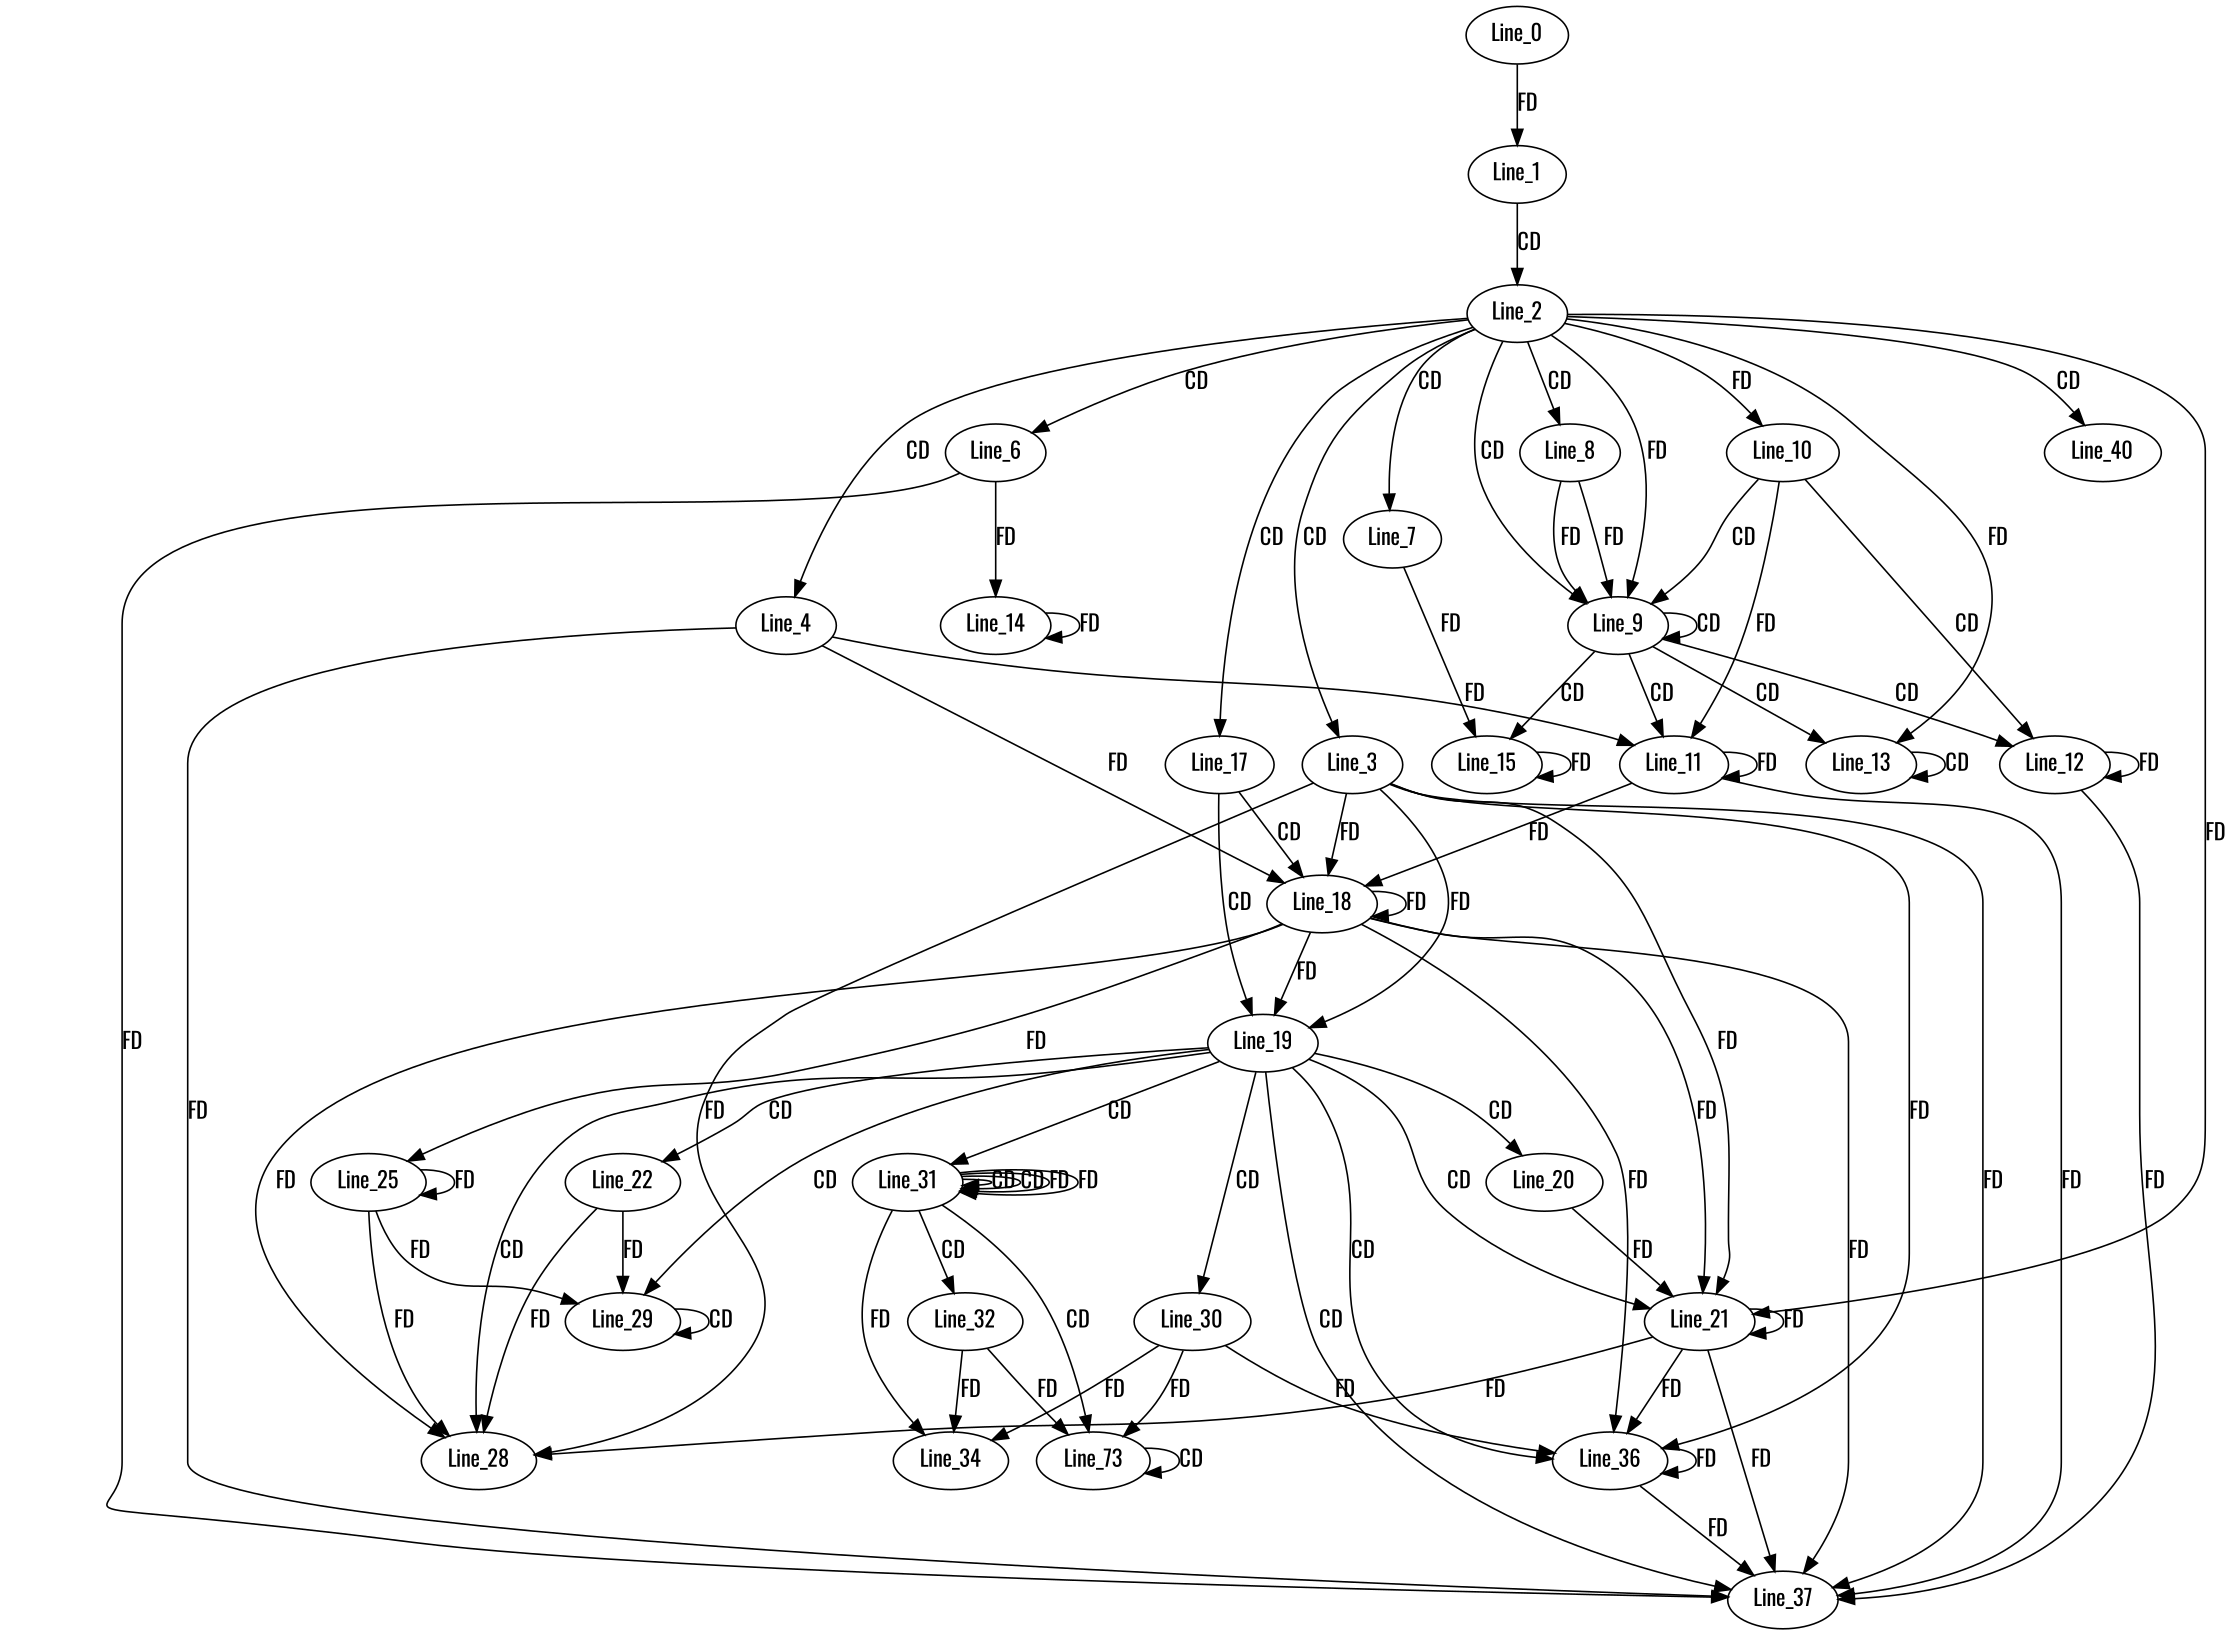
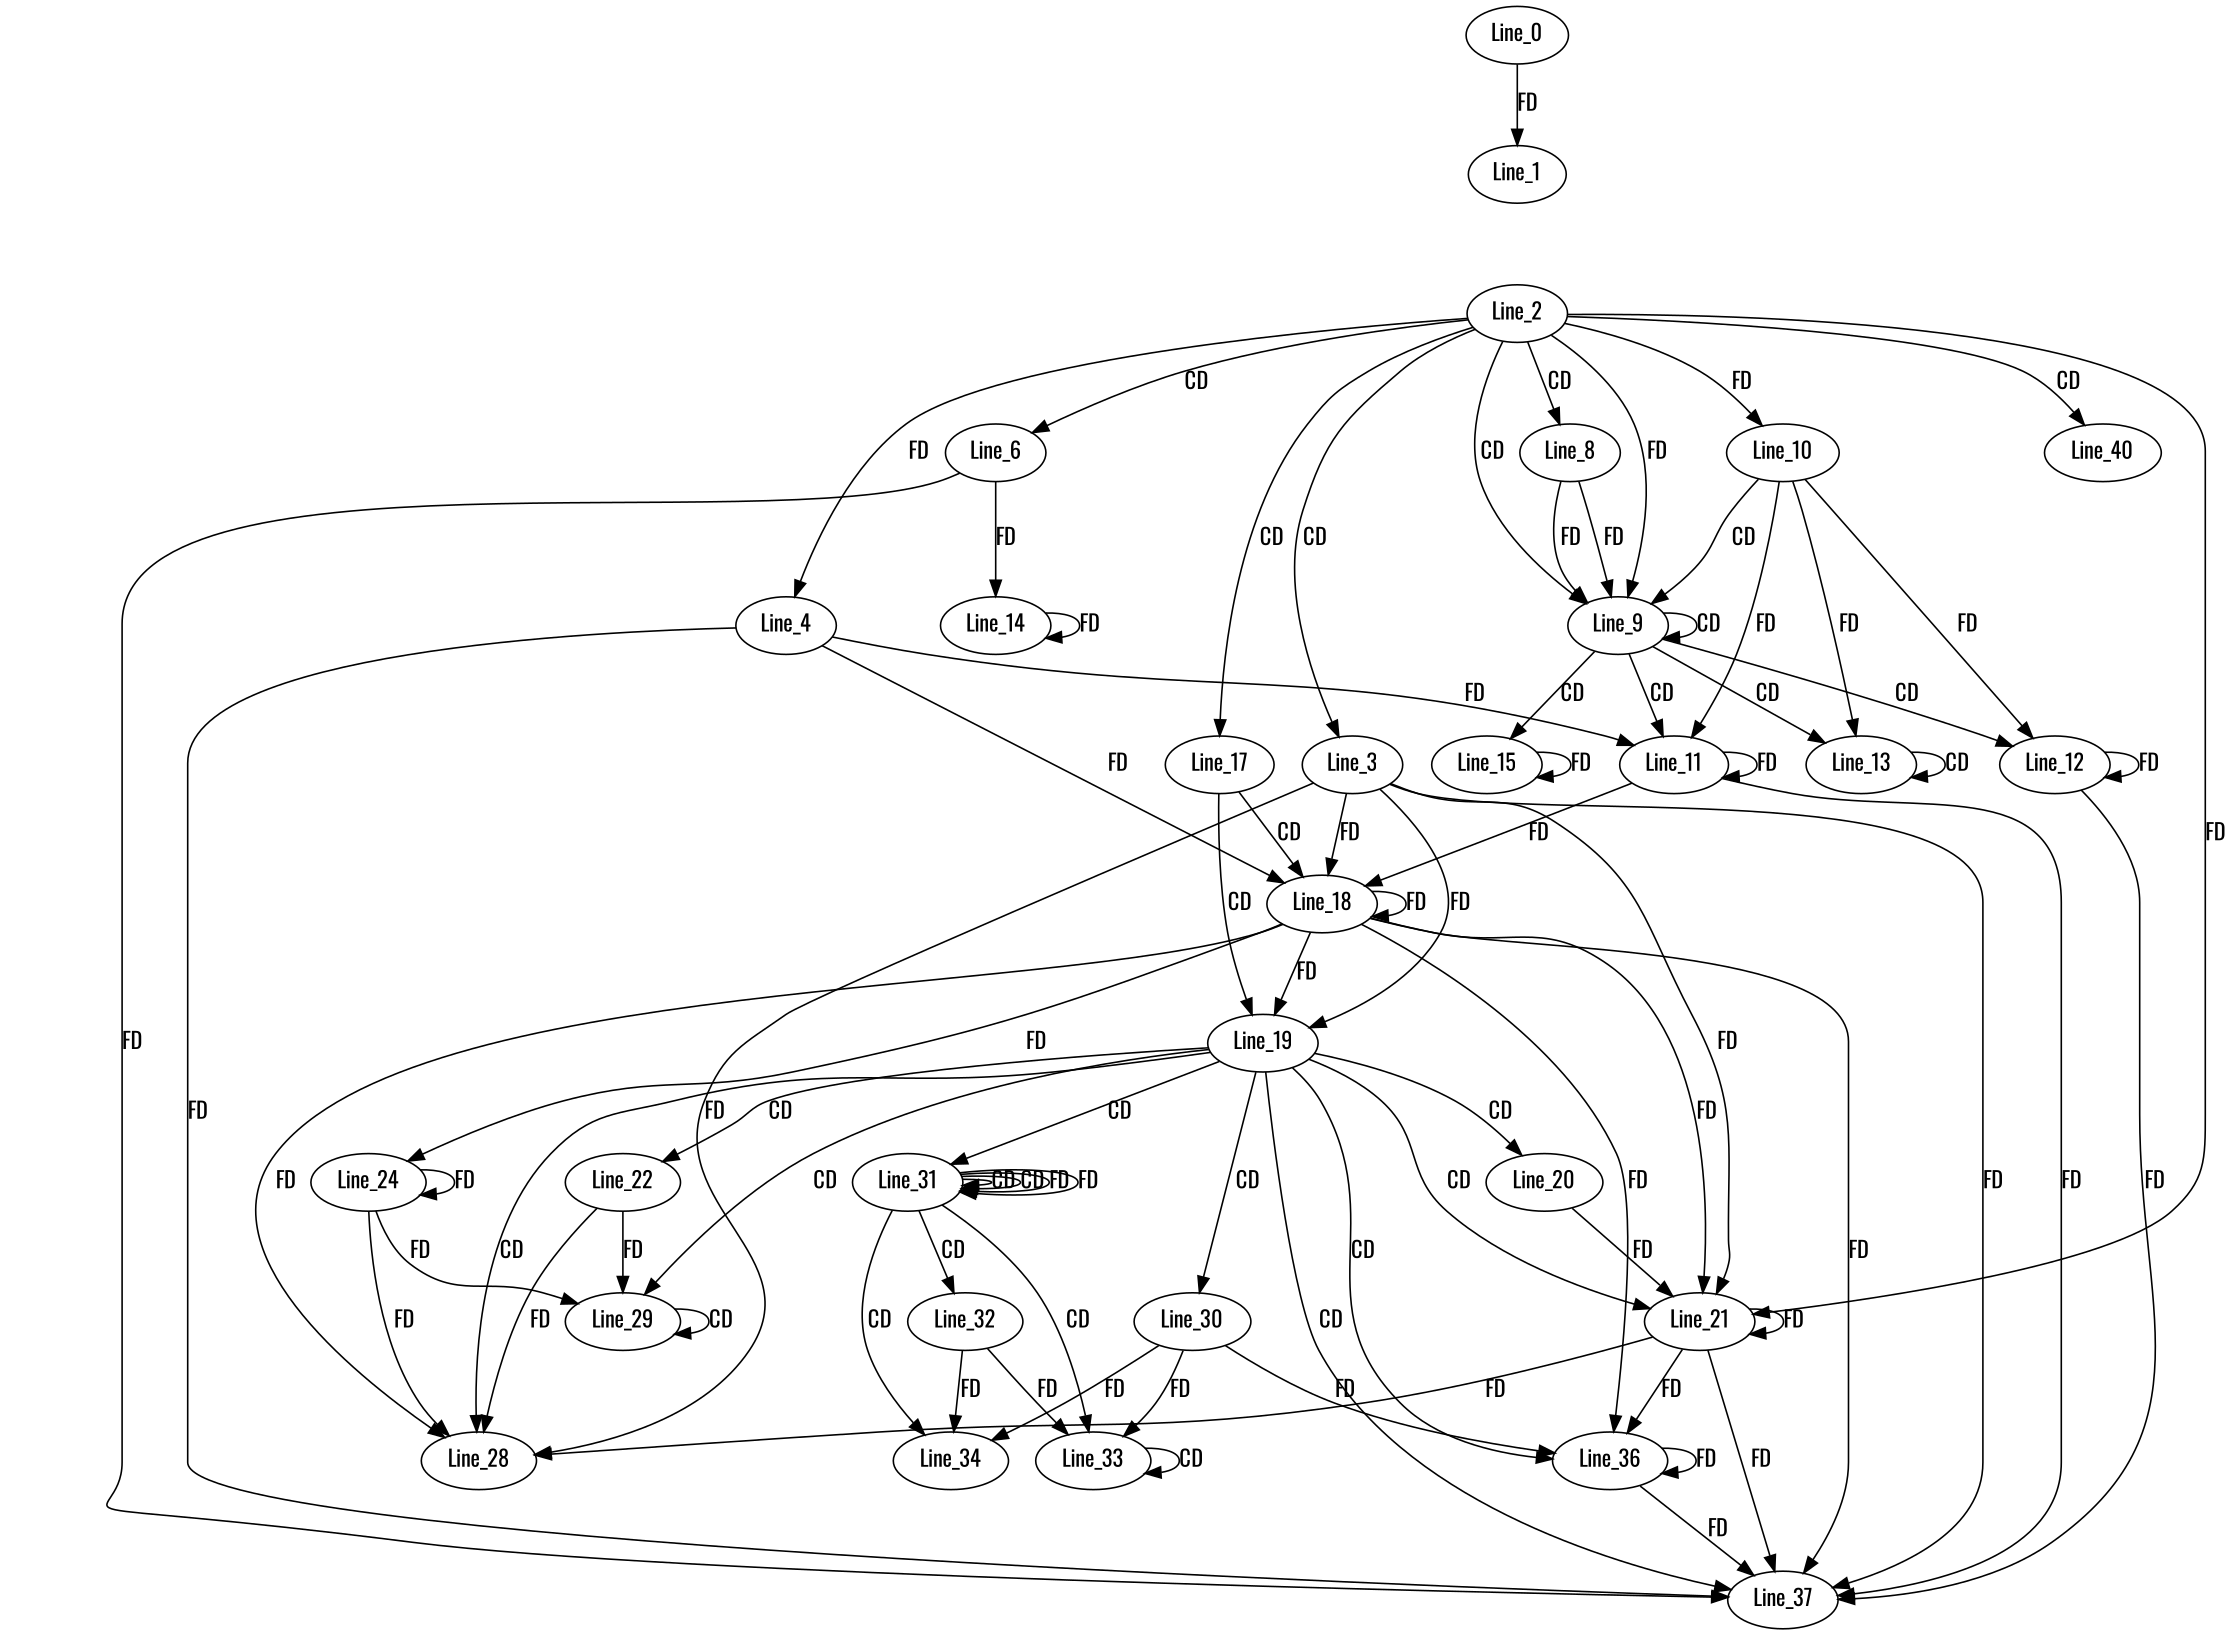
(1517, 236) -> none
(1885, 451) -> (1826, 600)
(919, 453) -> (919, 453)
(1392, 539) -> none
(1968, 626) -> (1968, 626)
(1909, 962) -> none
(368, 1182) -> (368, 1182)
(880, 1322) -> (880, 1322)
(1093, 1461) -> (1093, 1461)
